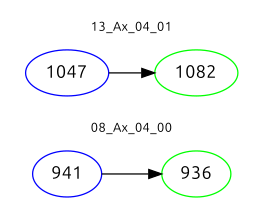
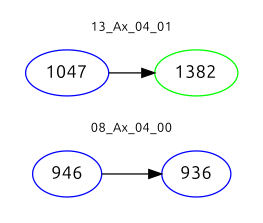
(196, 73) -> (196, 73)
(67, 174) -> (67, 174)
(196, 174) -> (196, 174)
